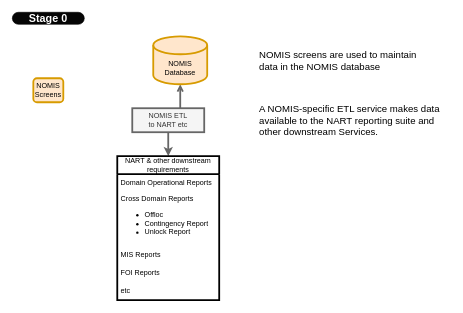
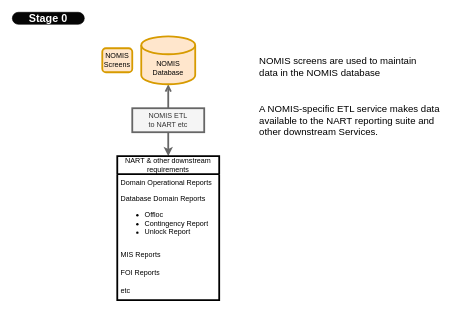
(180, 60) -> (168, 60)
(339, 60) -> (339, 66)
(48, 90) -> (117, 60)
(158, 219) -> (164, 219)
